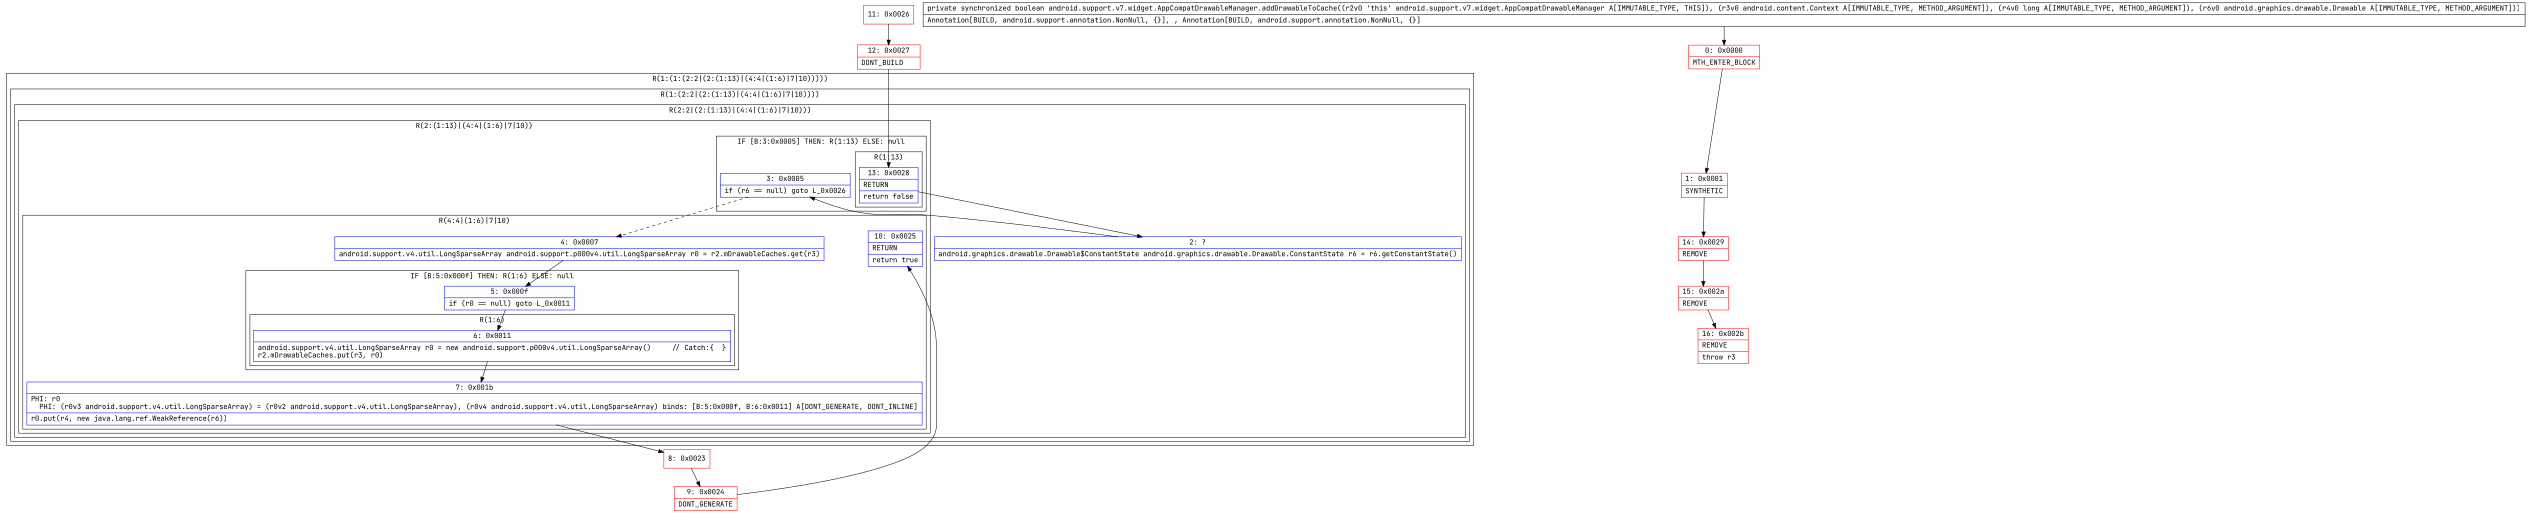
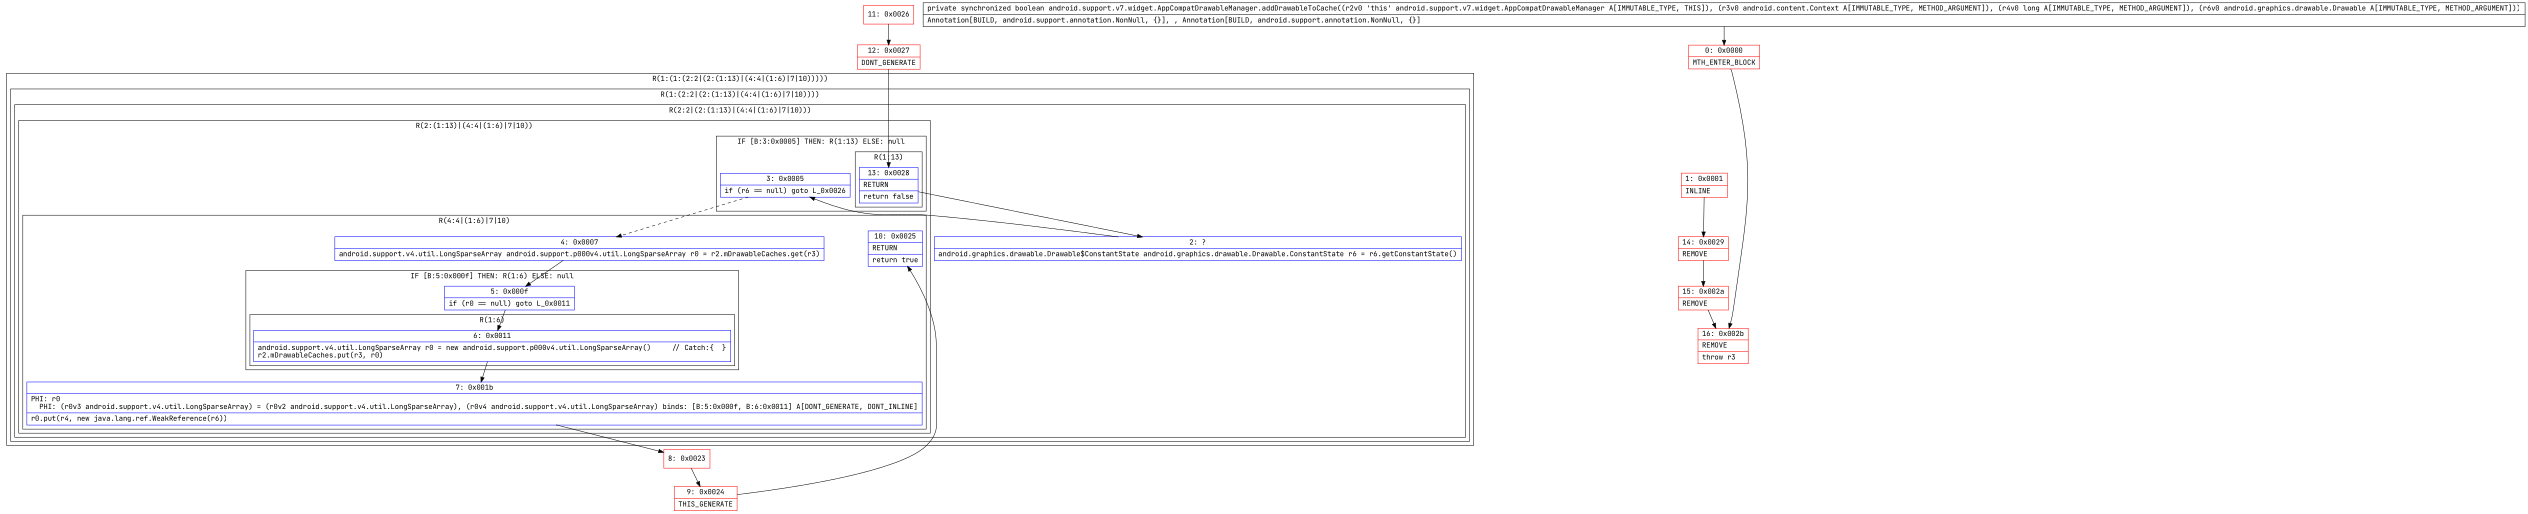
(882, 63) -> (889, 63)
(1715, 119) -> (1747, 196)
(1704, 191) -> (1698, 191)
(706, 504) -> (706, 504)
